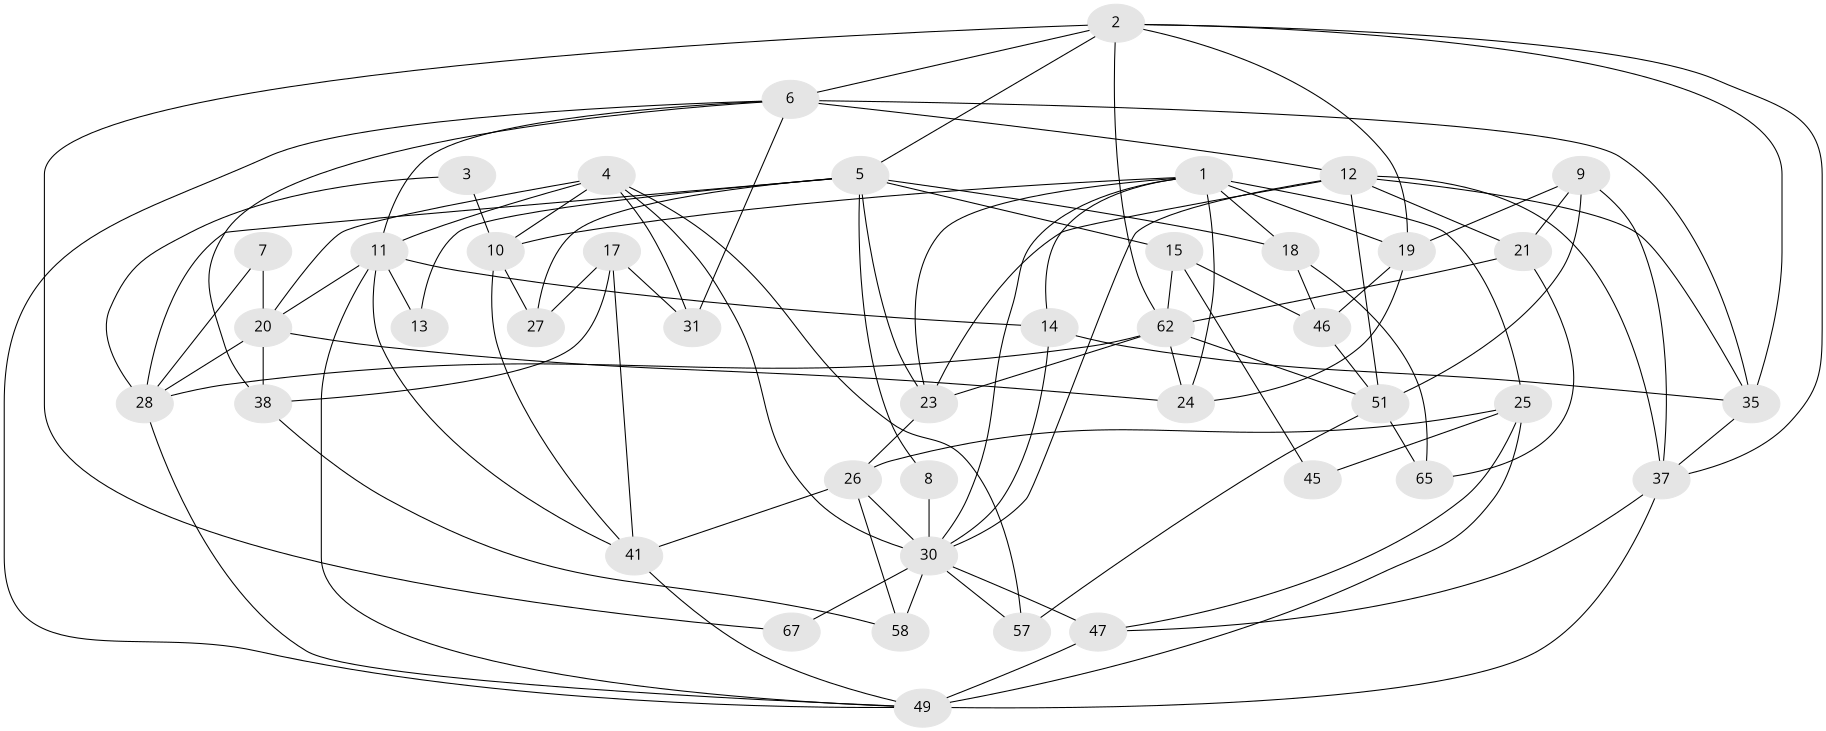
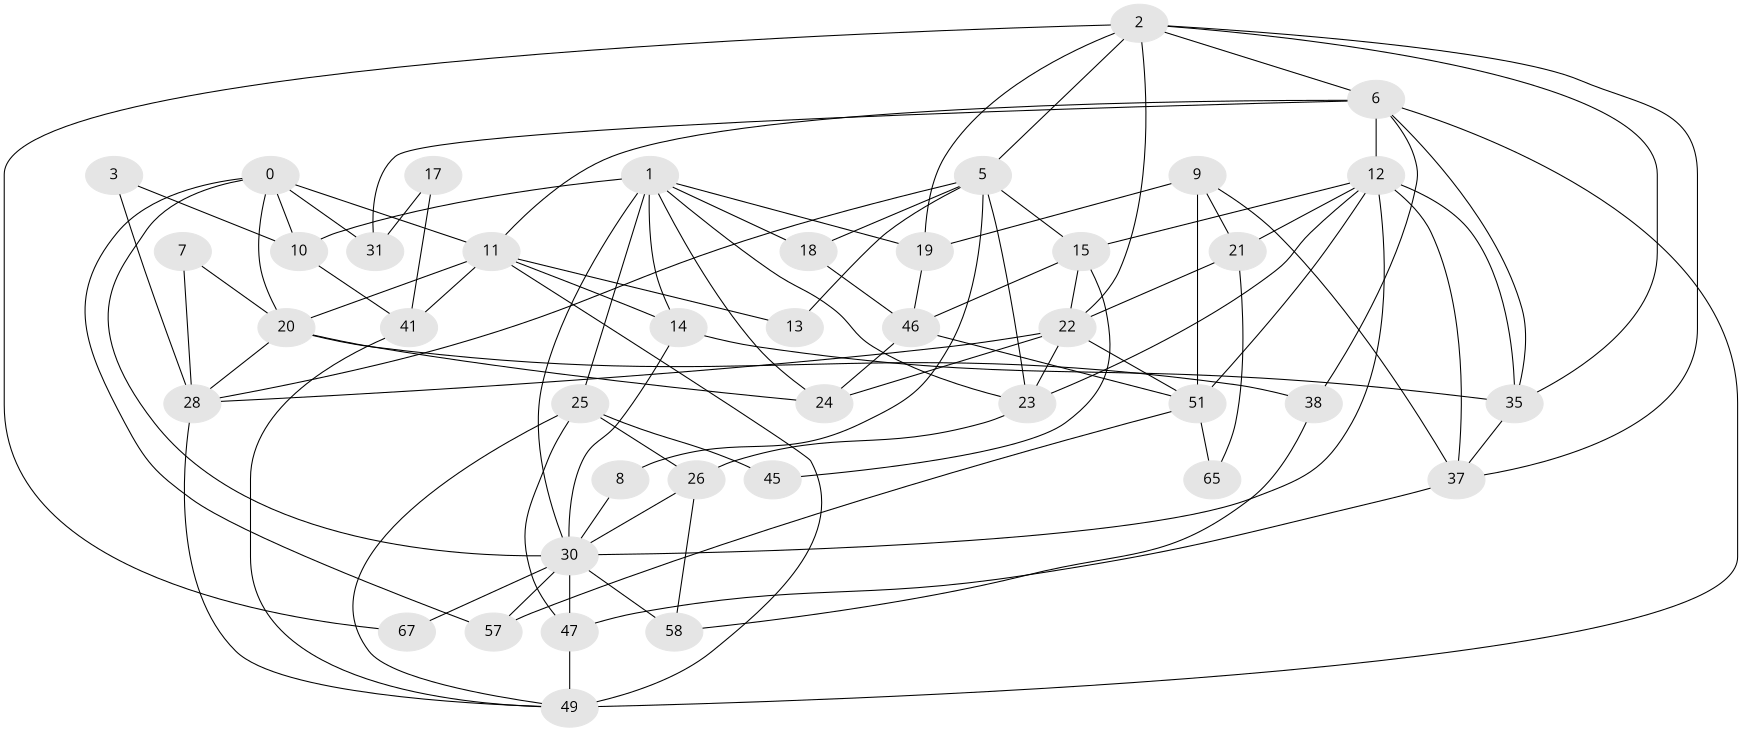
(607, 175) -> (271, 175)
none -> (1229, 213)
(536, 328) -> none
(1166, 328) -> (1068, 328)
(1398, 347) -> none
(1337, 363) -> (862, 370)
(478, 379) -> none
(743, 518) -> none
(1345, 694) -> none
